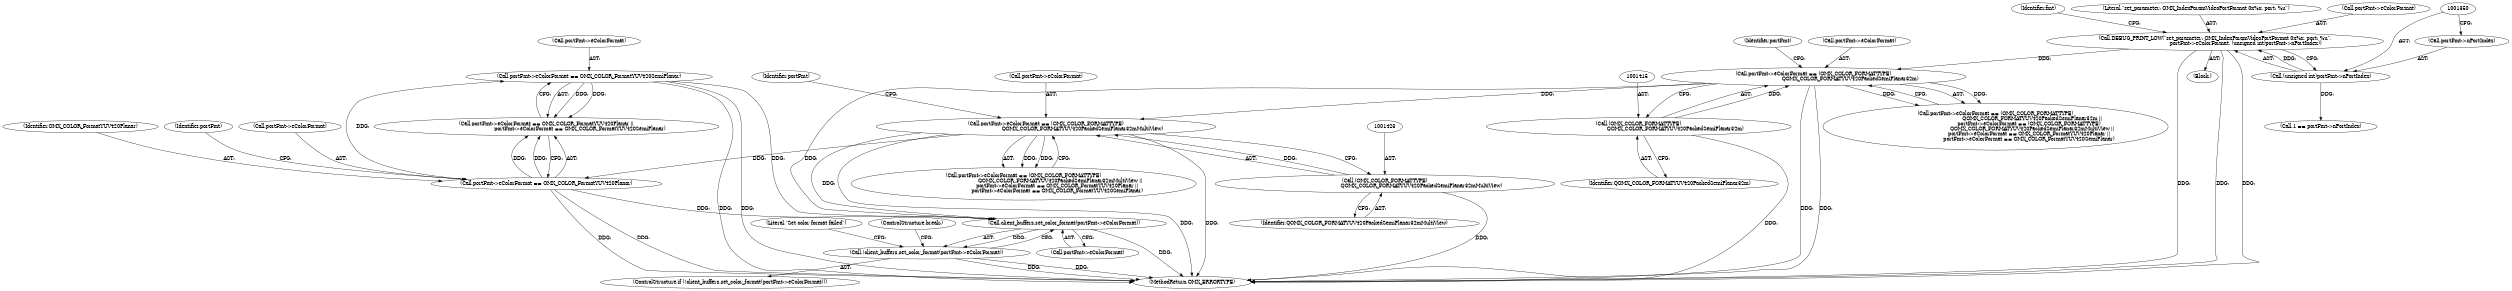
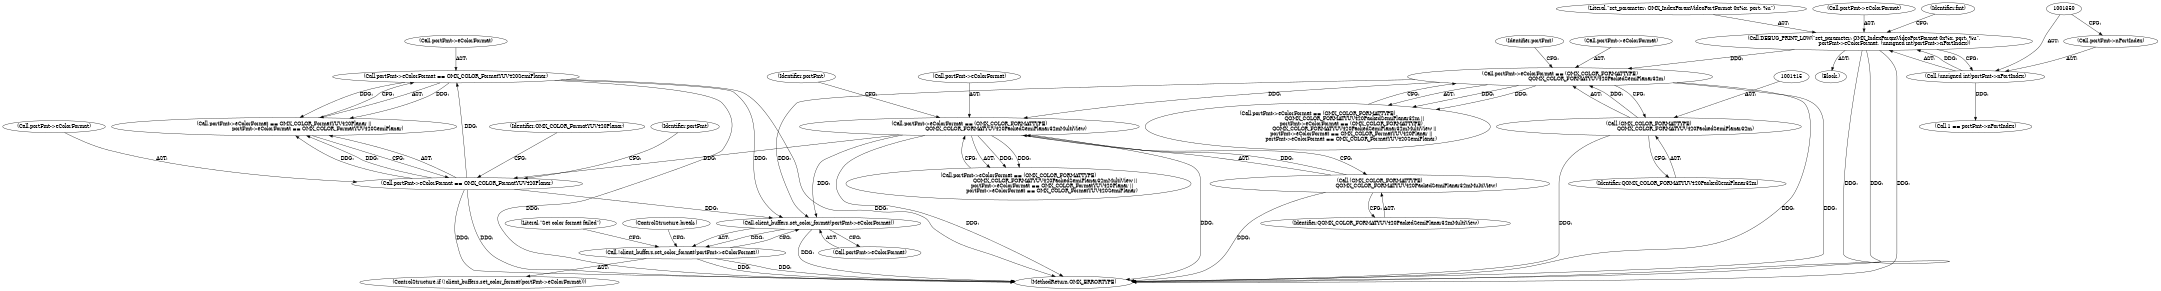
(1385, 127) -> none
(230, 159) -> (521, 159)
